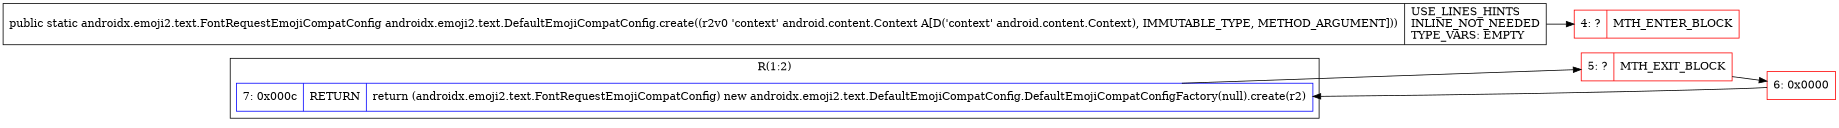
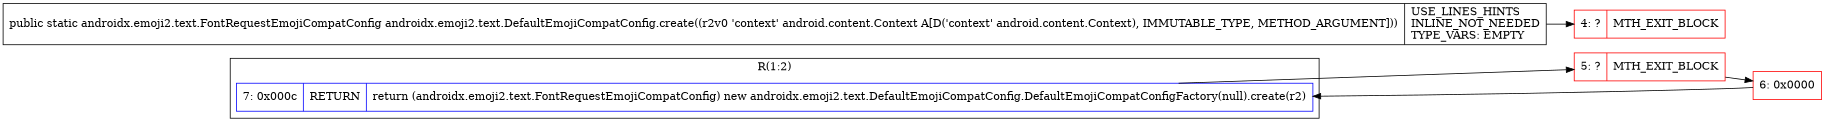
(1673, 24) -> (1666, 24)
